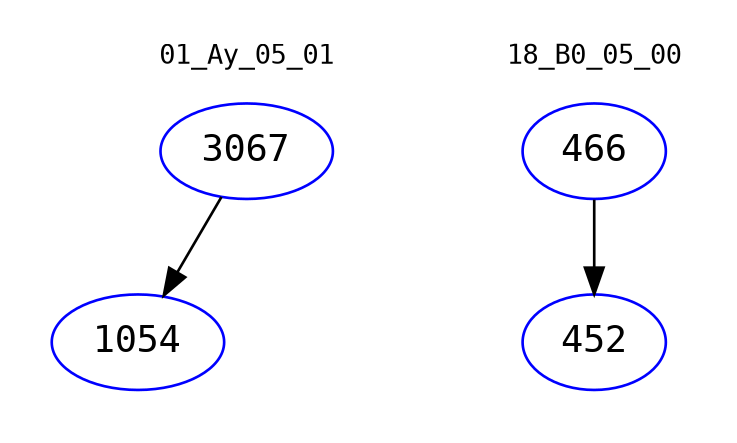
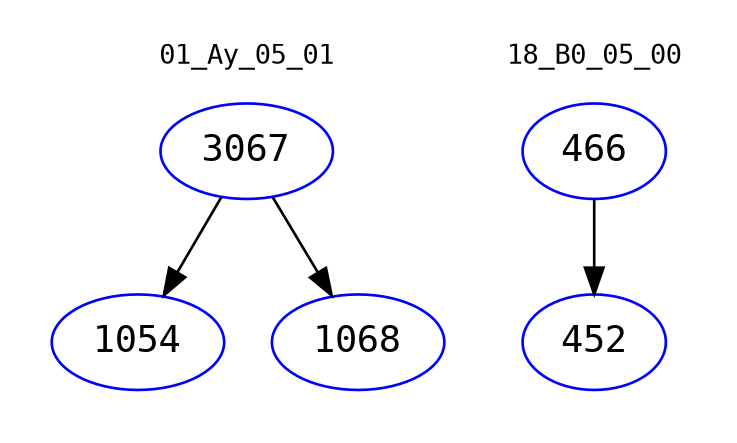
none -> (358, 342)
